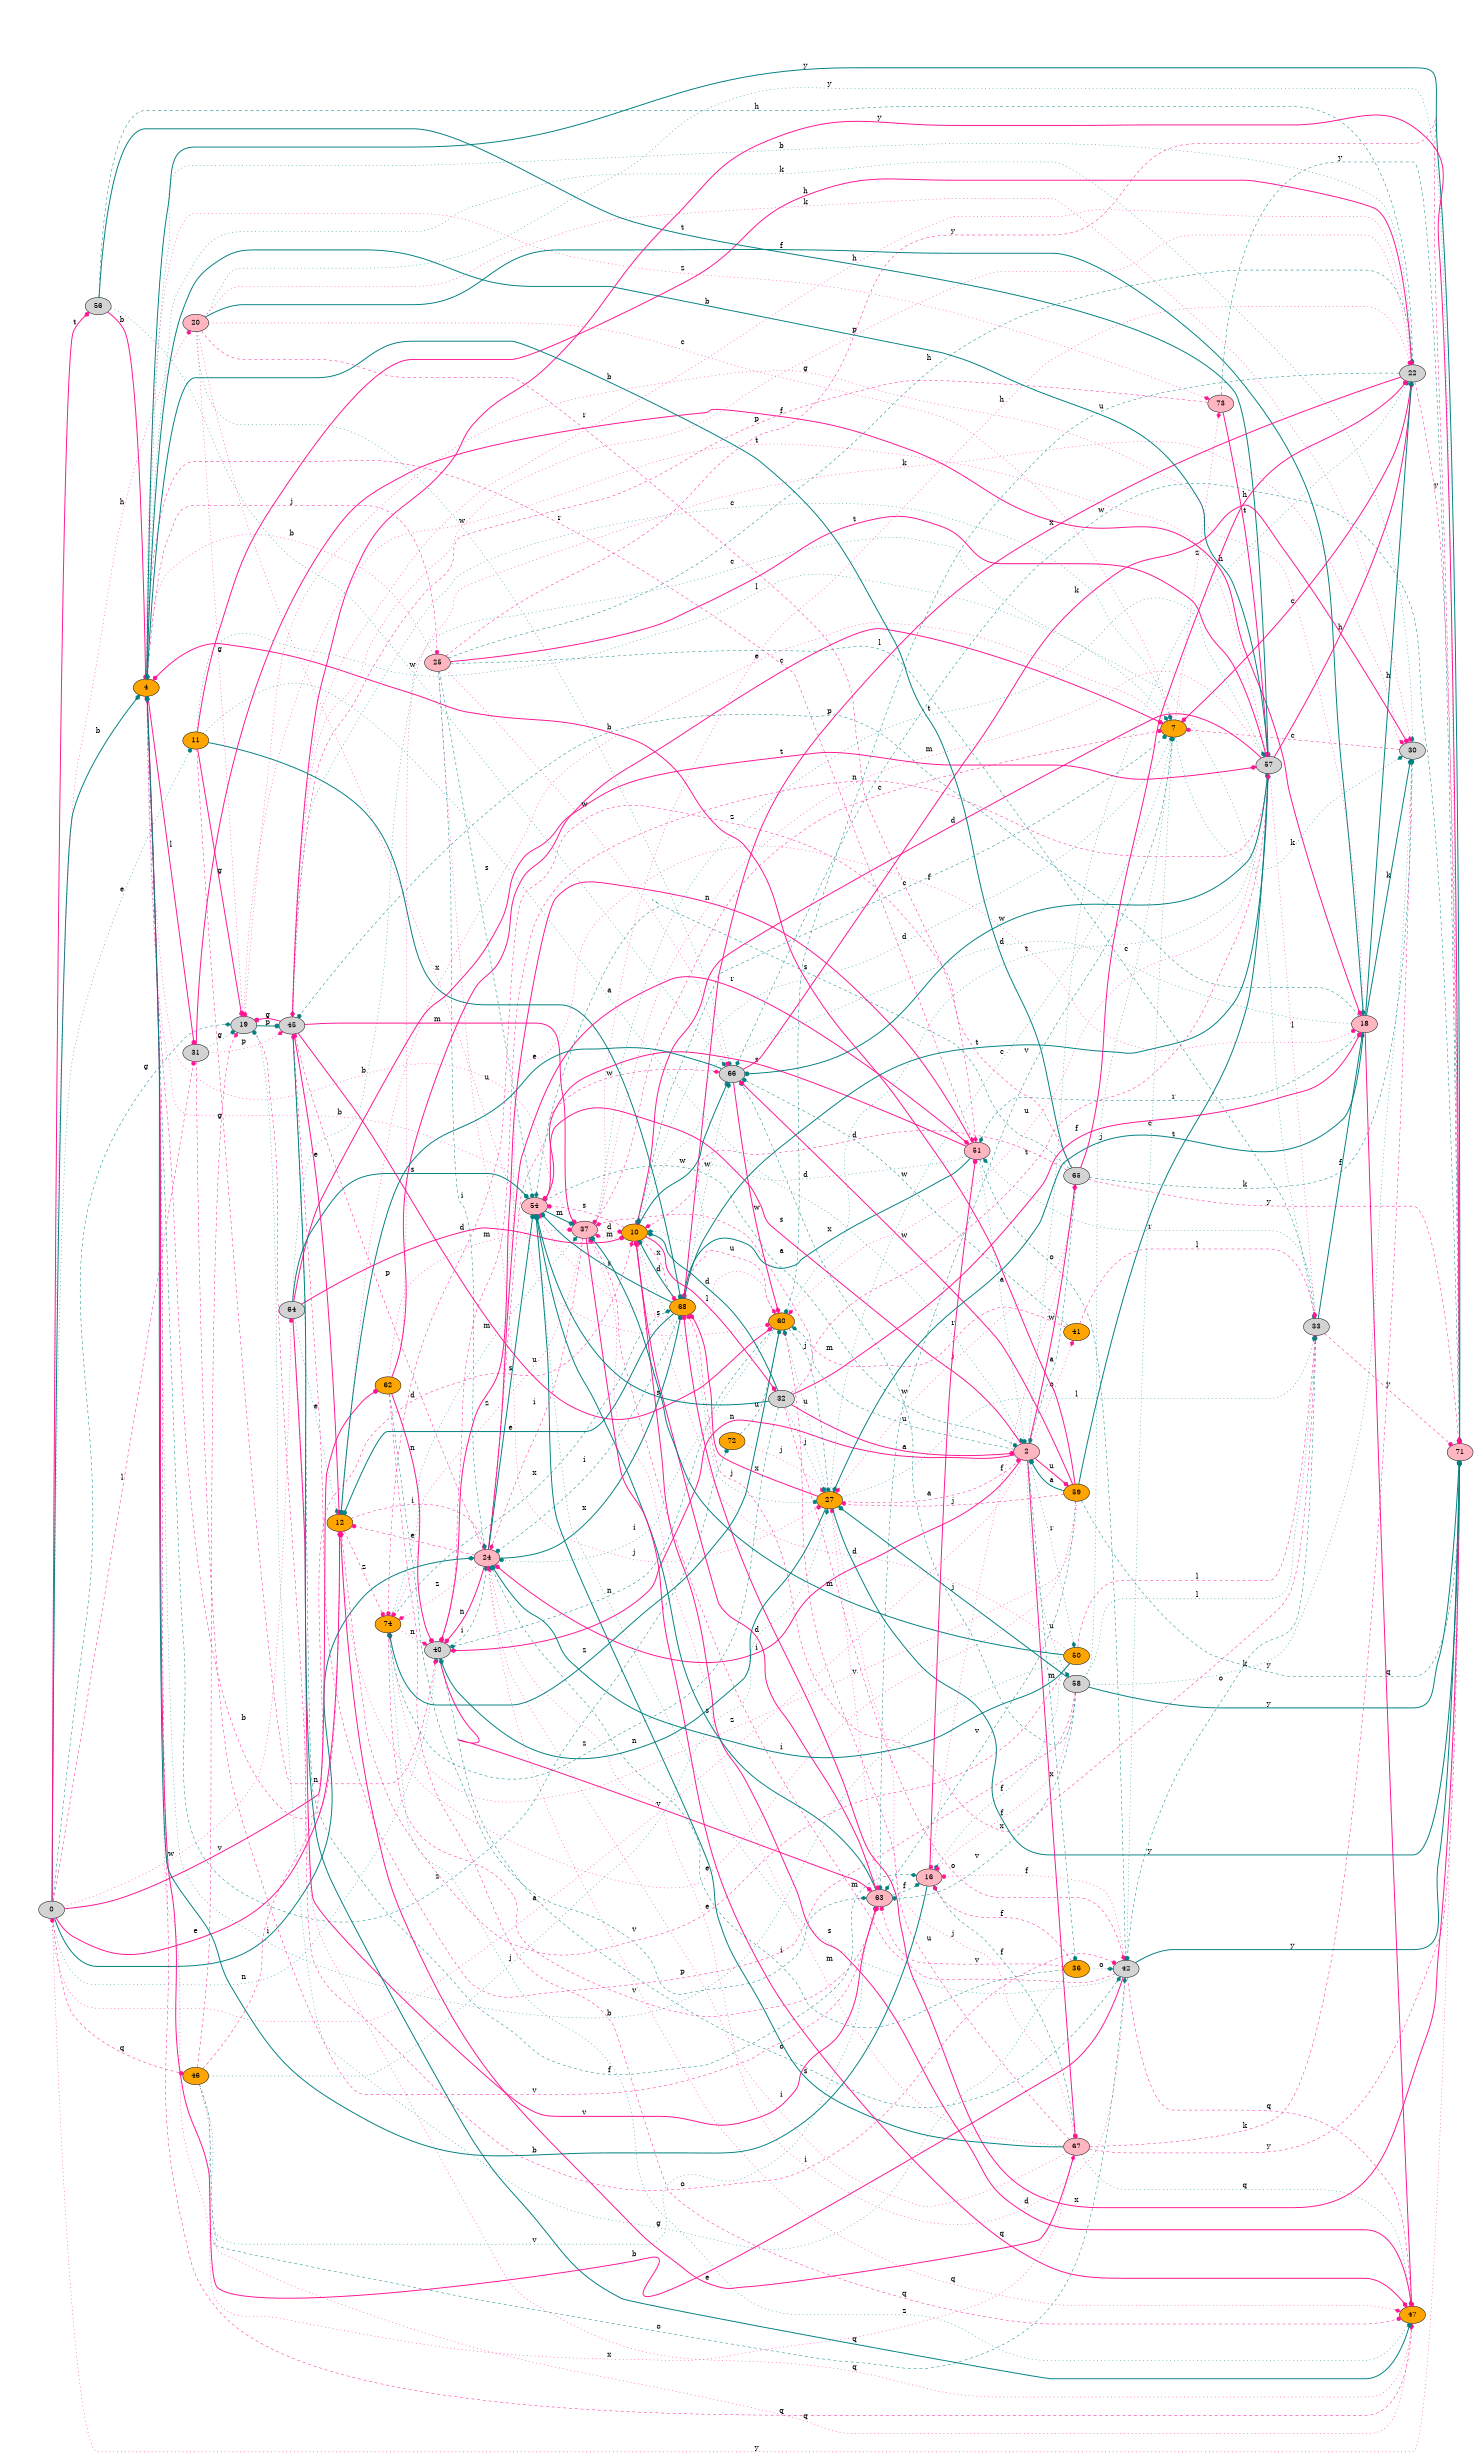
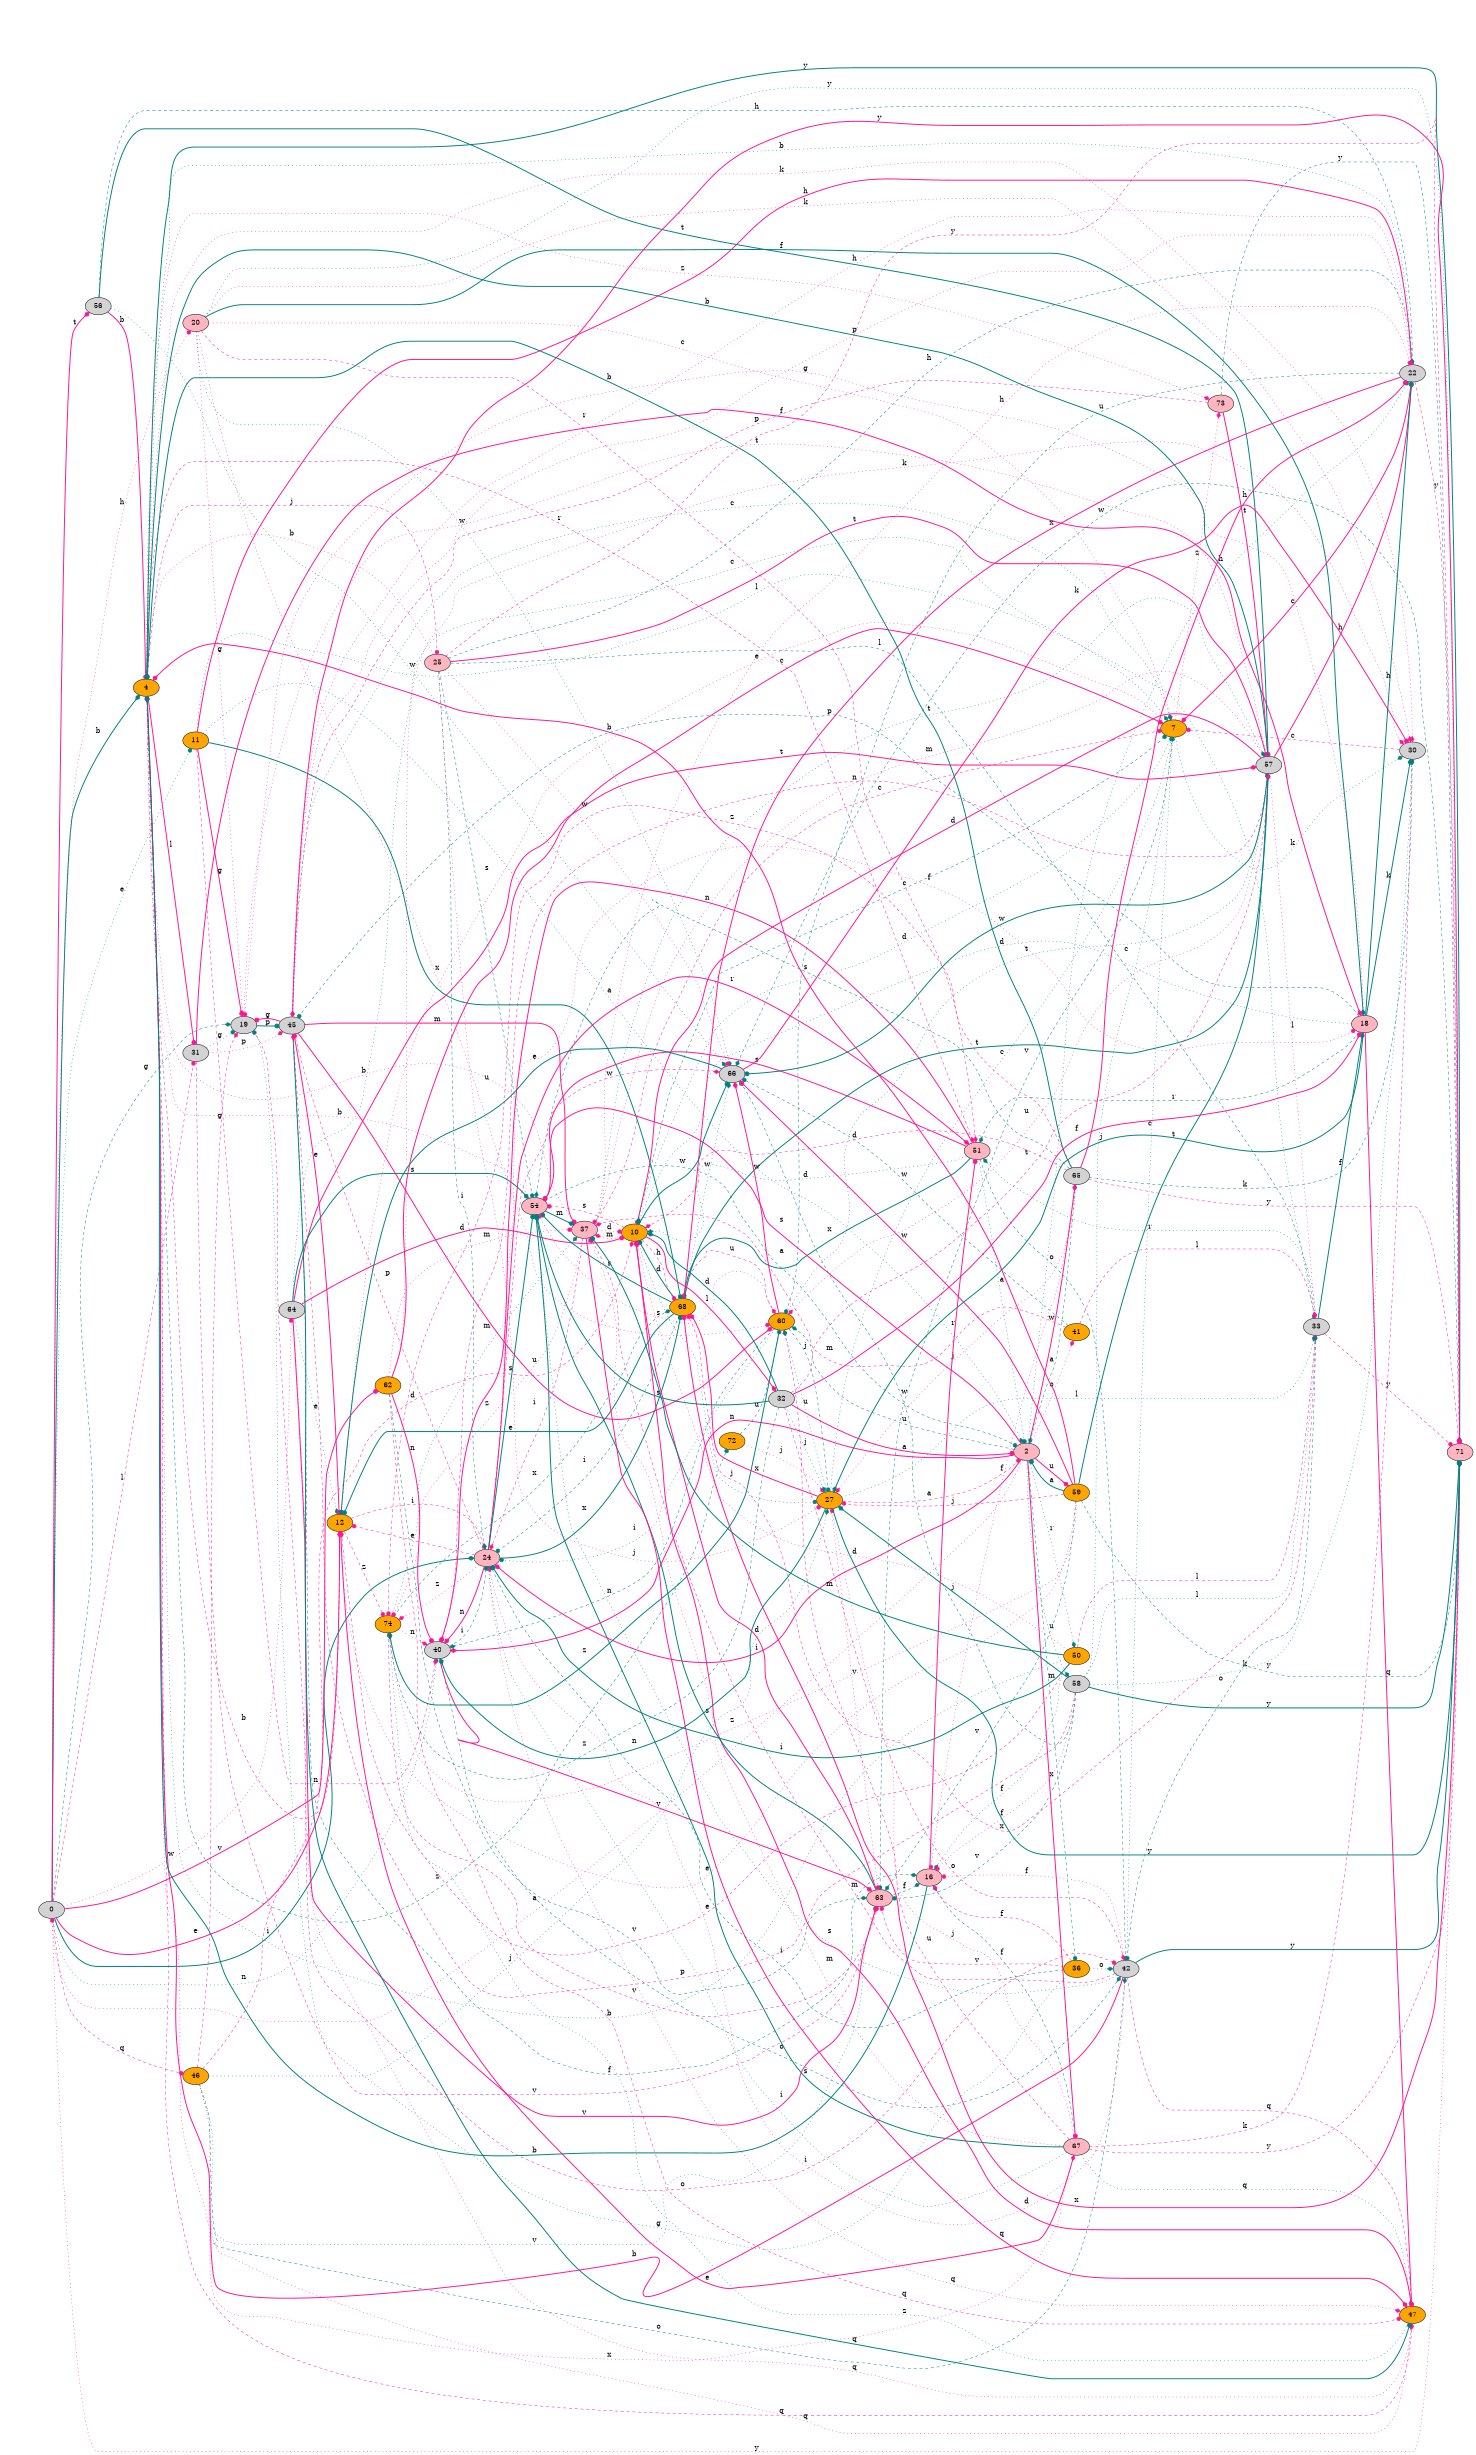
(759, 174) -> (759, 174)
(751, 1196) -> (759, 1195)
(659, 1253) -> (659, 1253)
(715, 2009) -> (715, 2009)
